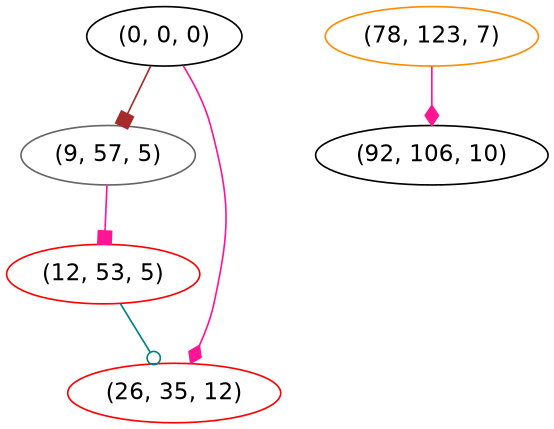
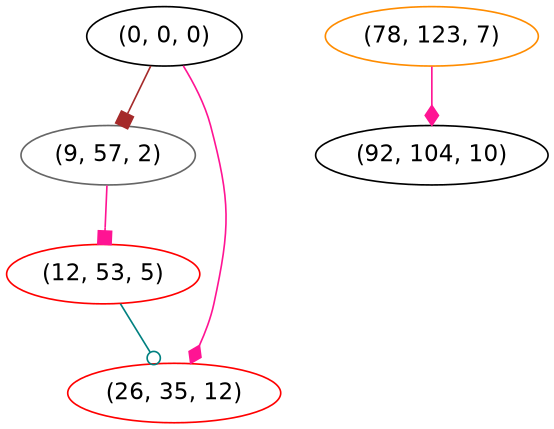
(108, 155) -> (108, 155)
(432, 155) -> (432, 155)
